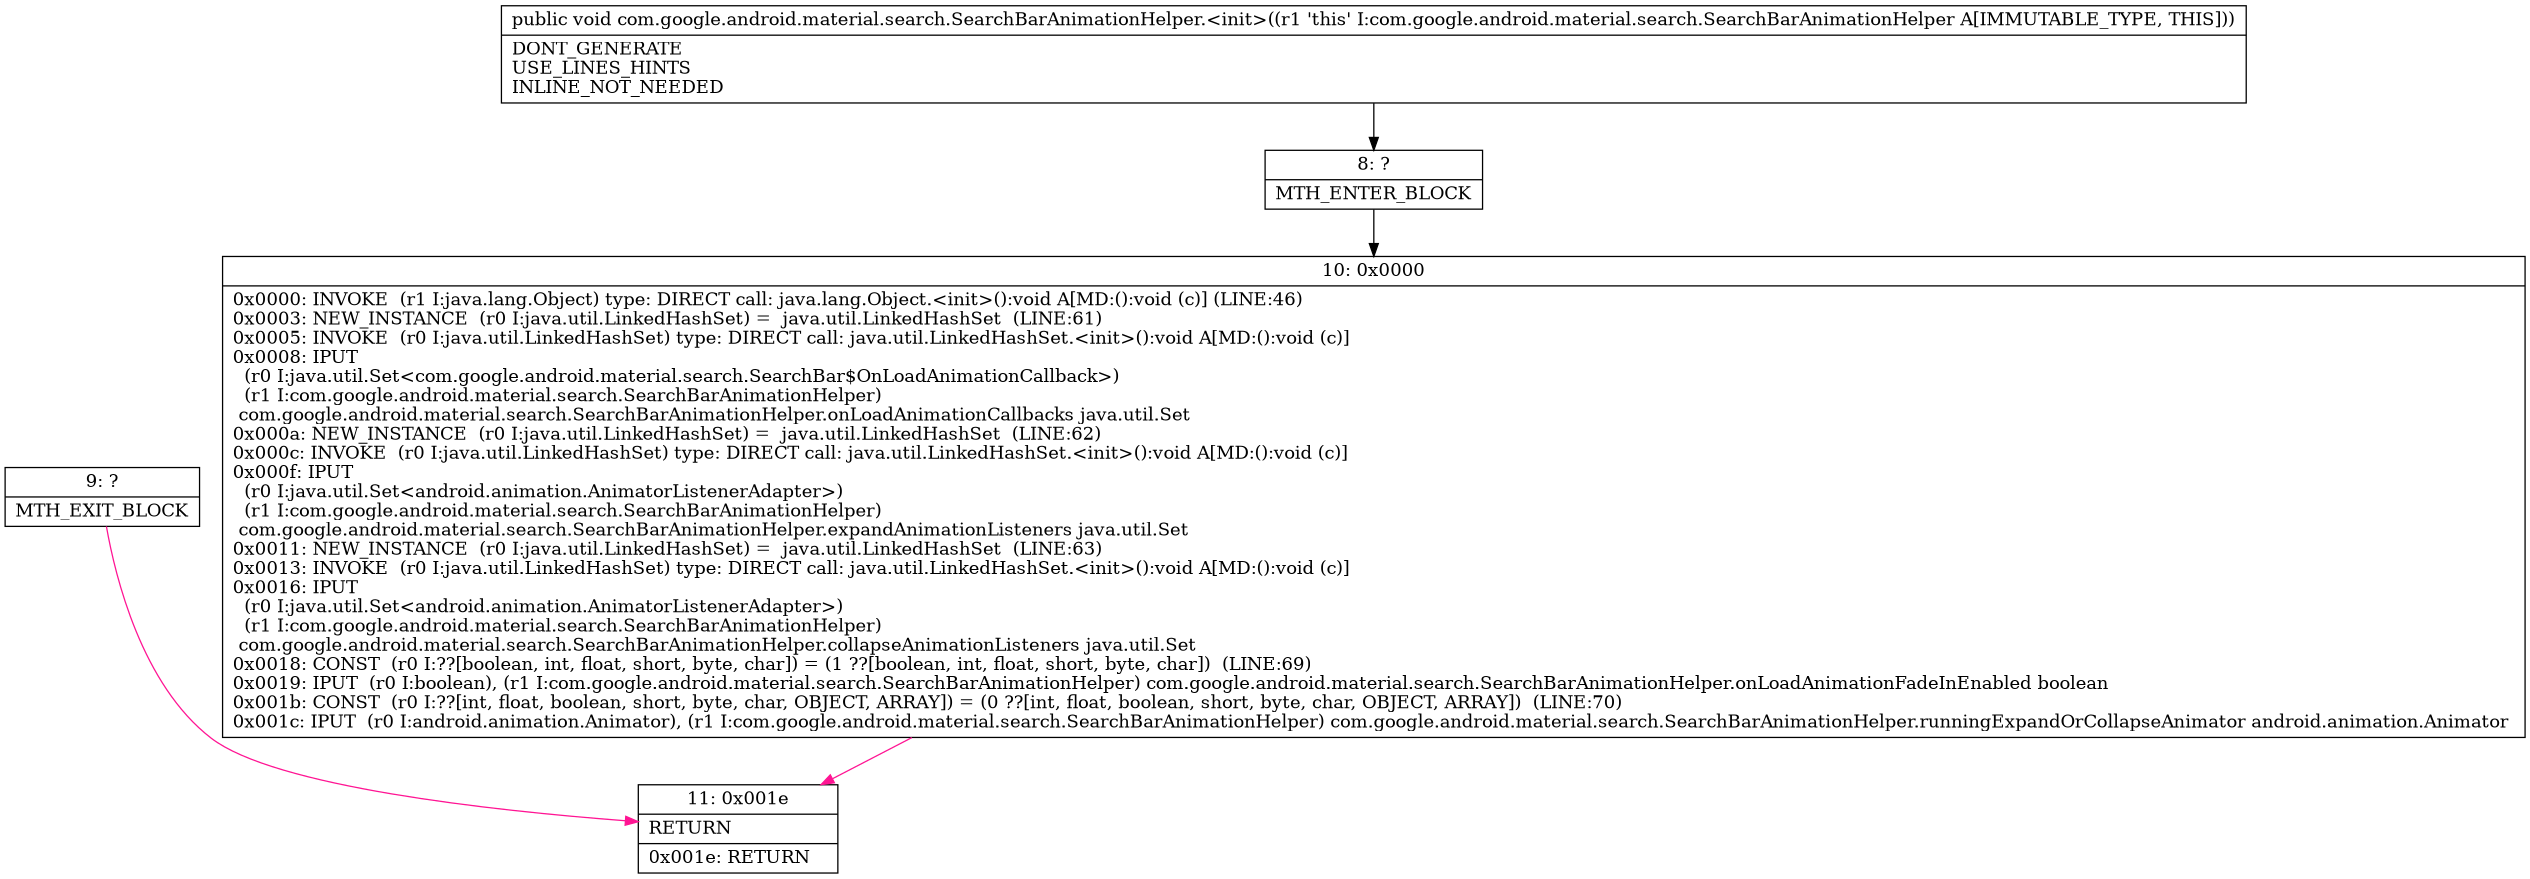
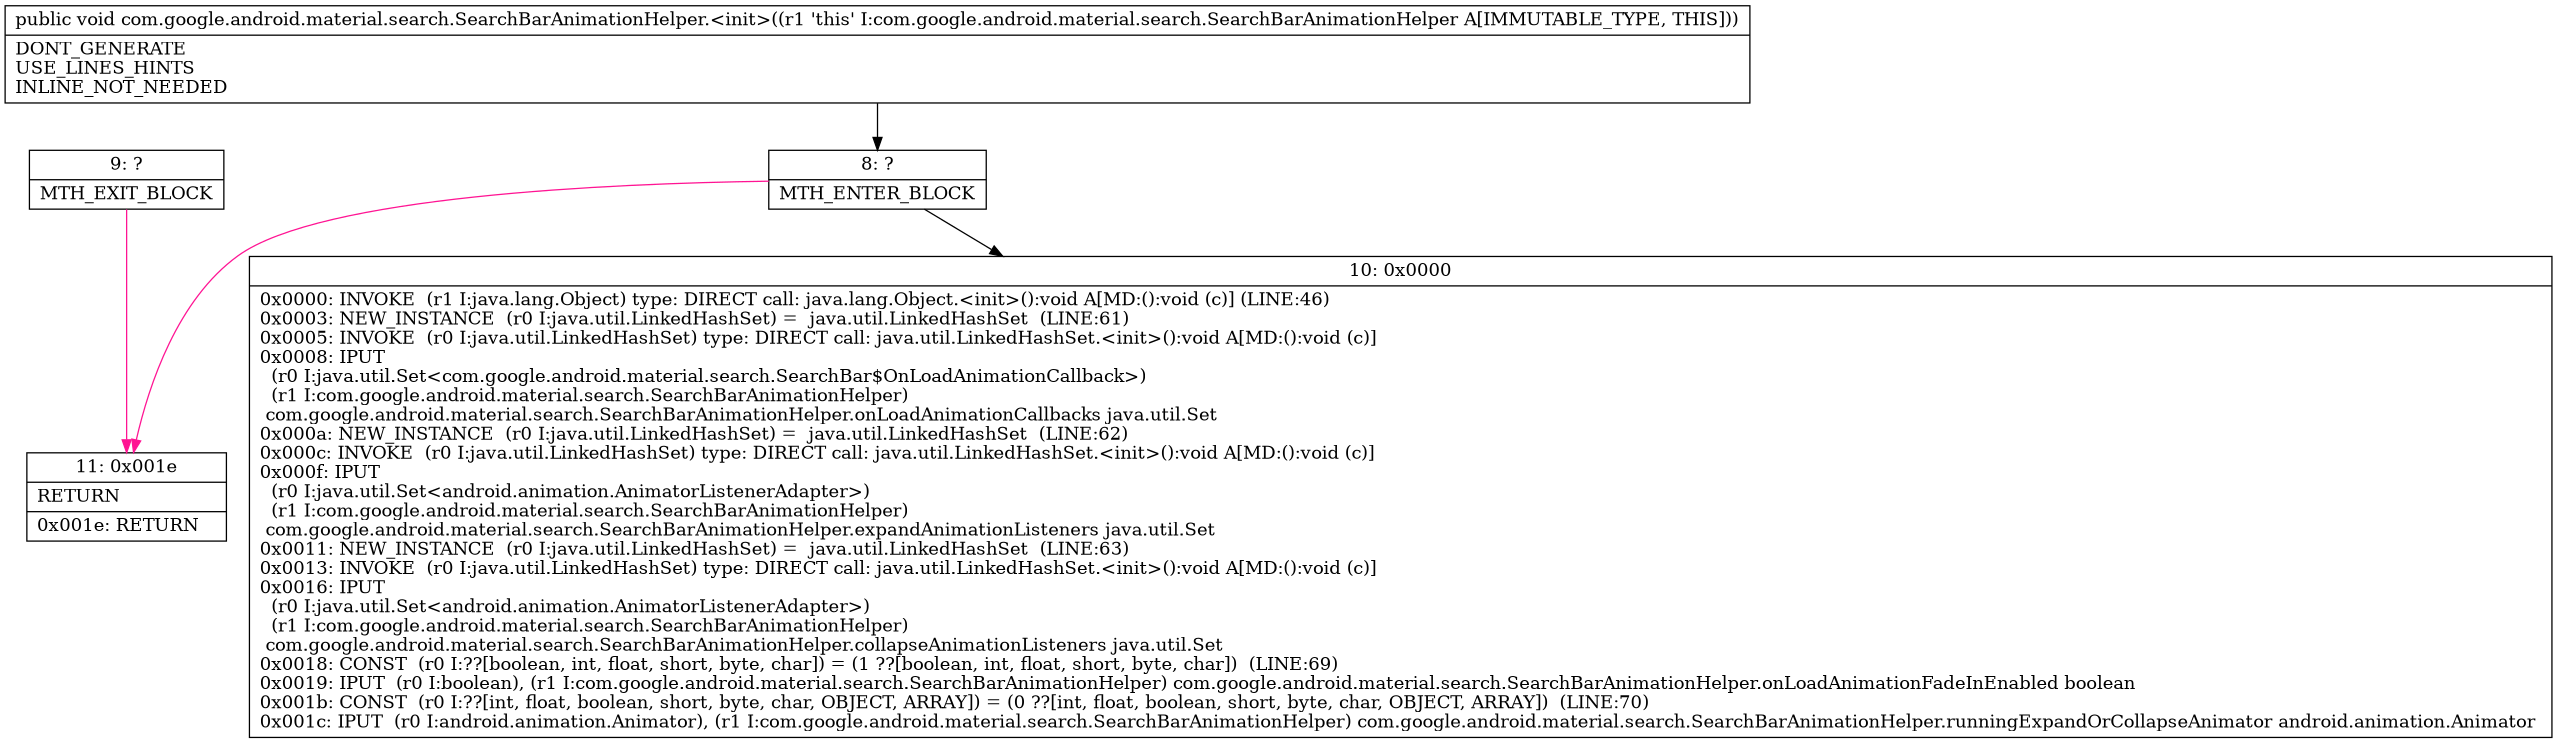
(872, 758) -> (393, 208)
